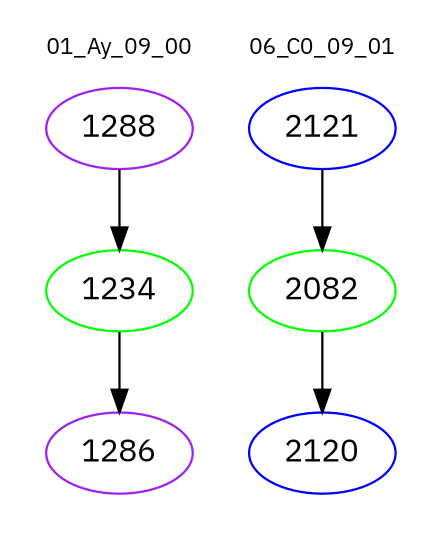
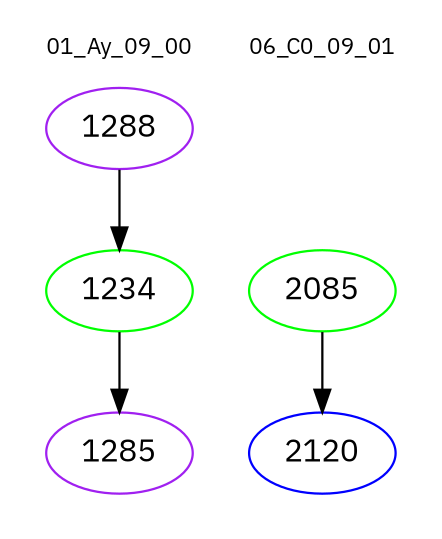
(322, 128) -> none
(322, 291) -> (322, 291)
(119, 453) -> (119, 453)
